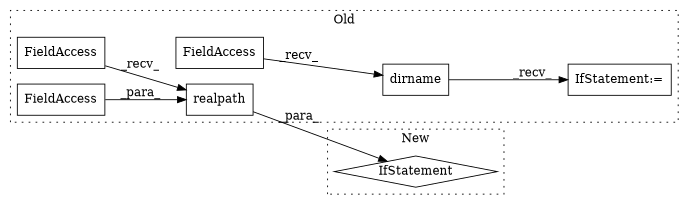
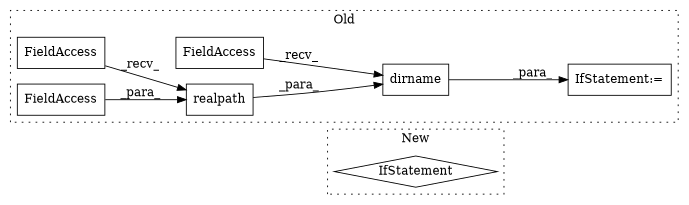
(533, 73) -> (533, 73)
(316, 135) -> (314, 92)
